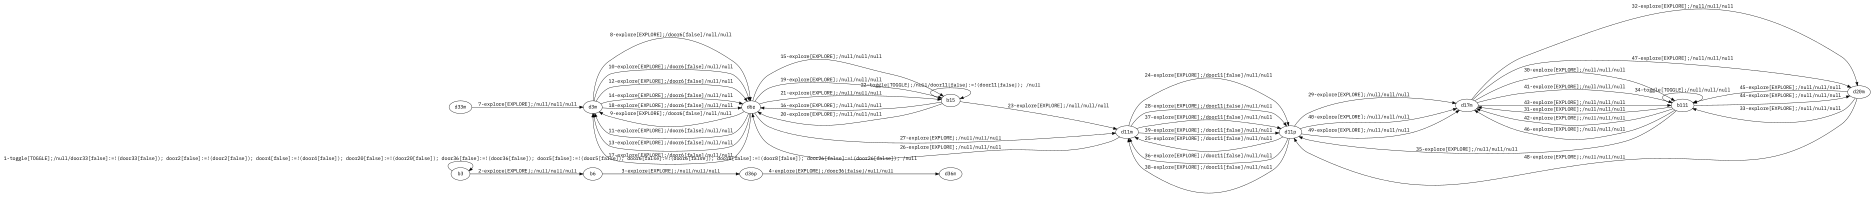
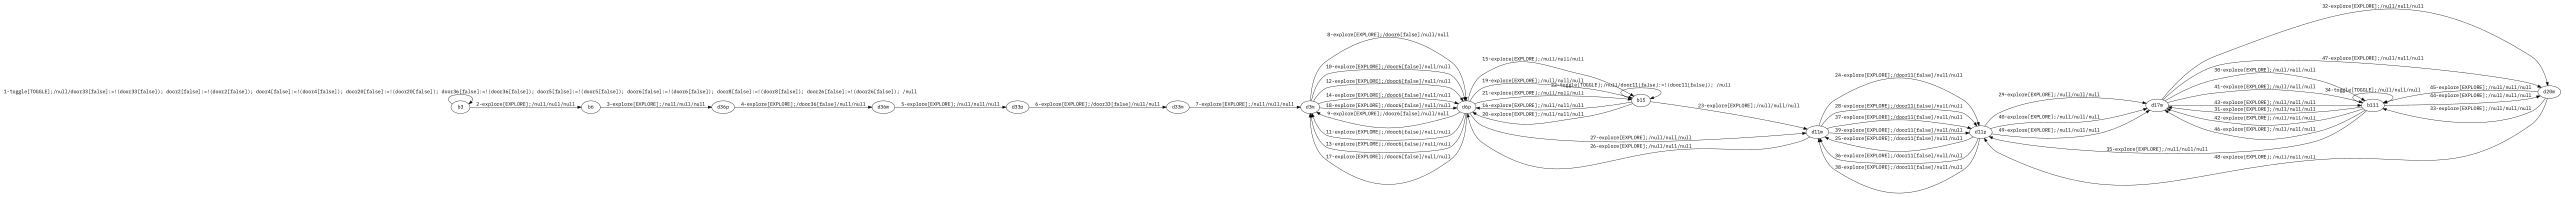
none -> (1018, 107)
